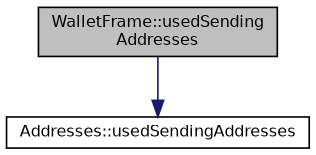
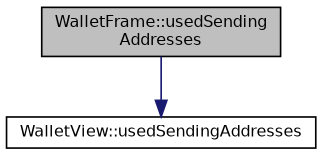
(158, 133) -> (161, 133)
